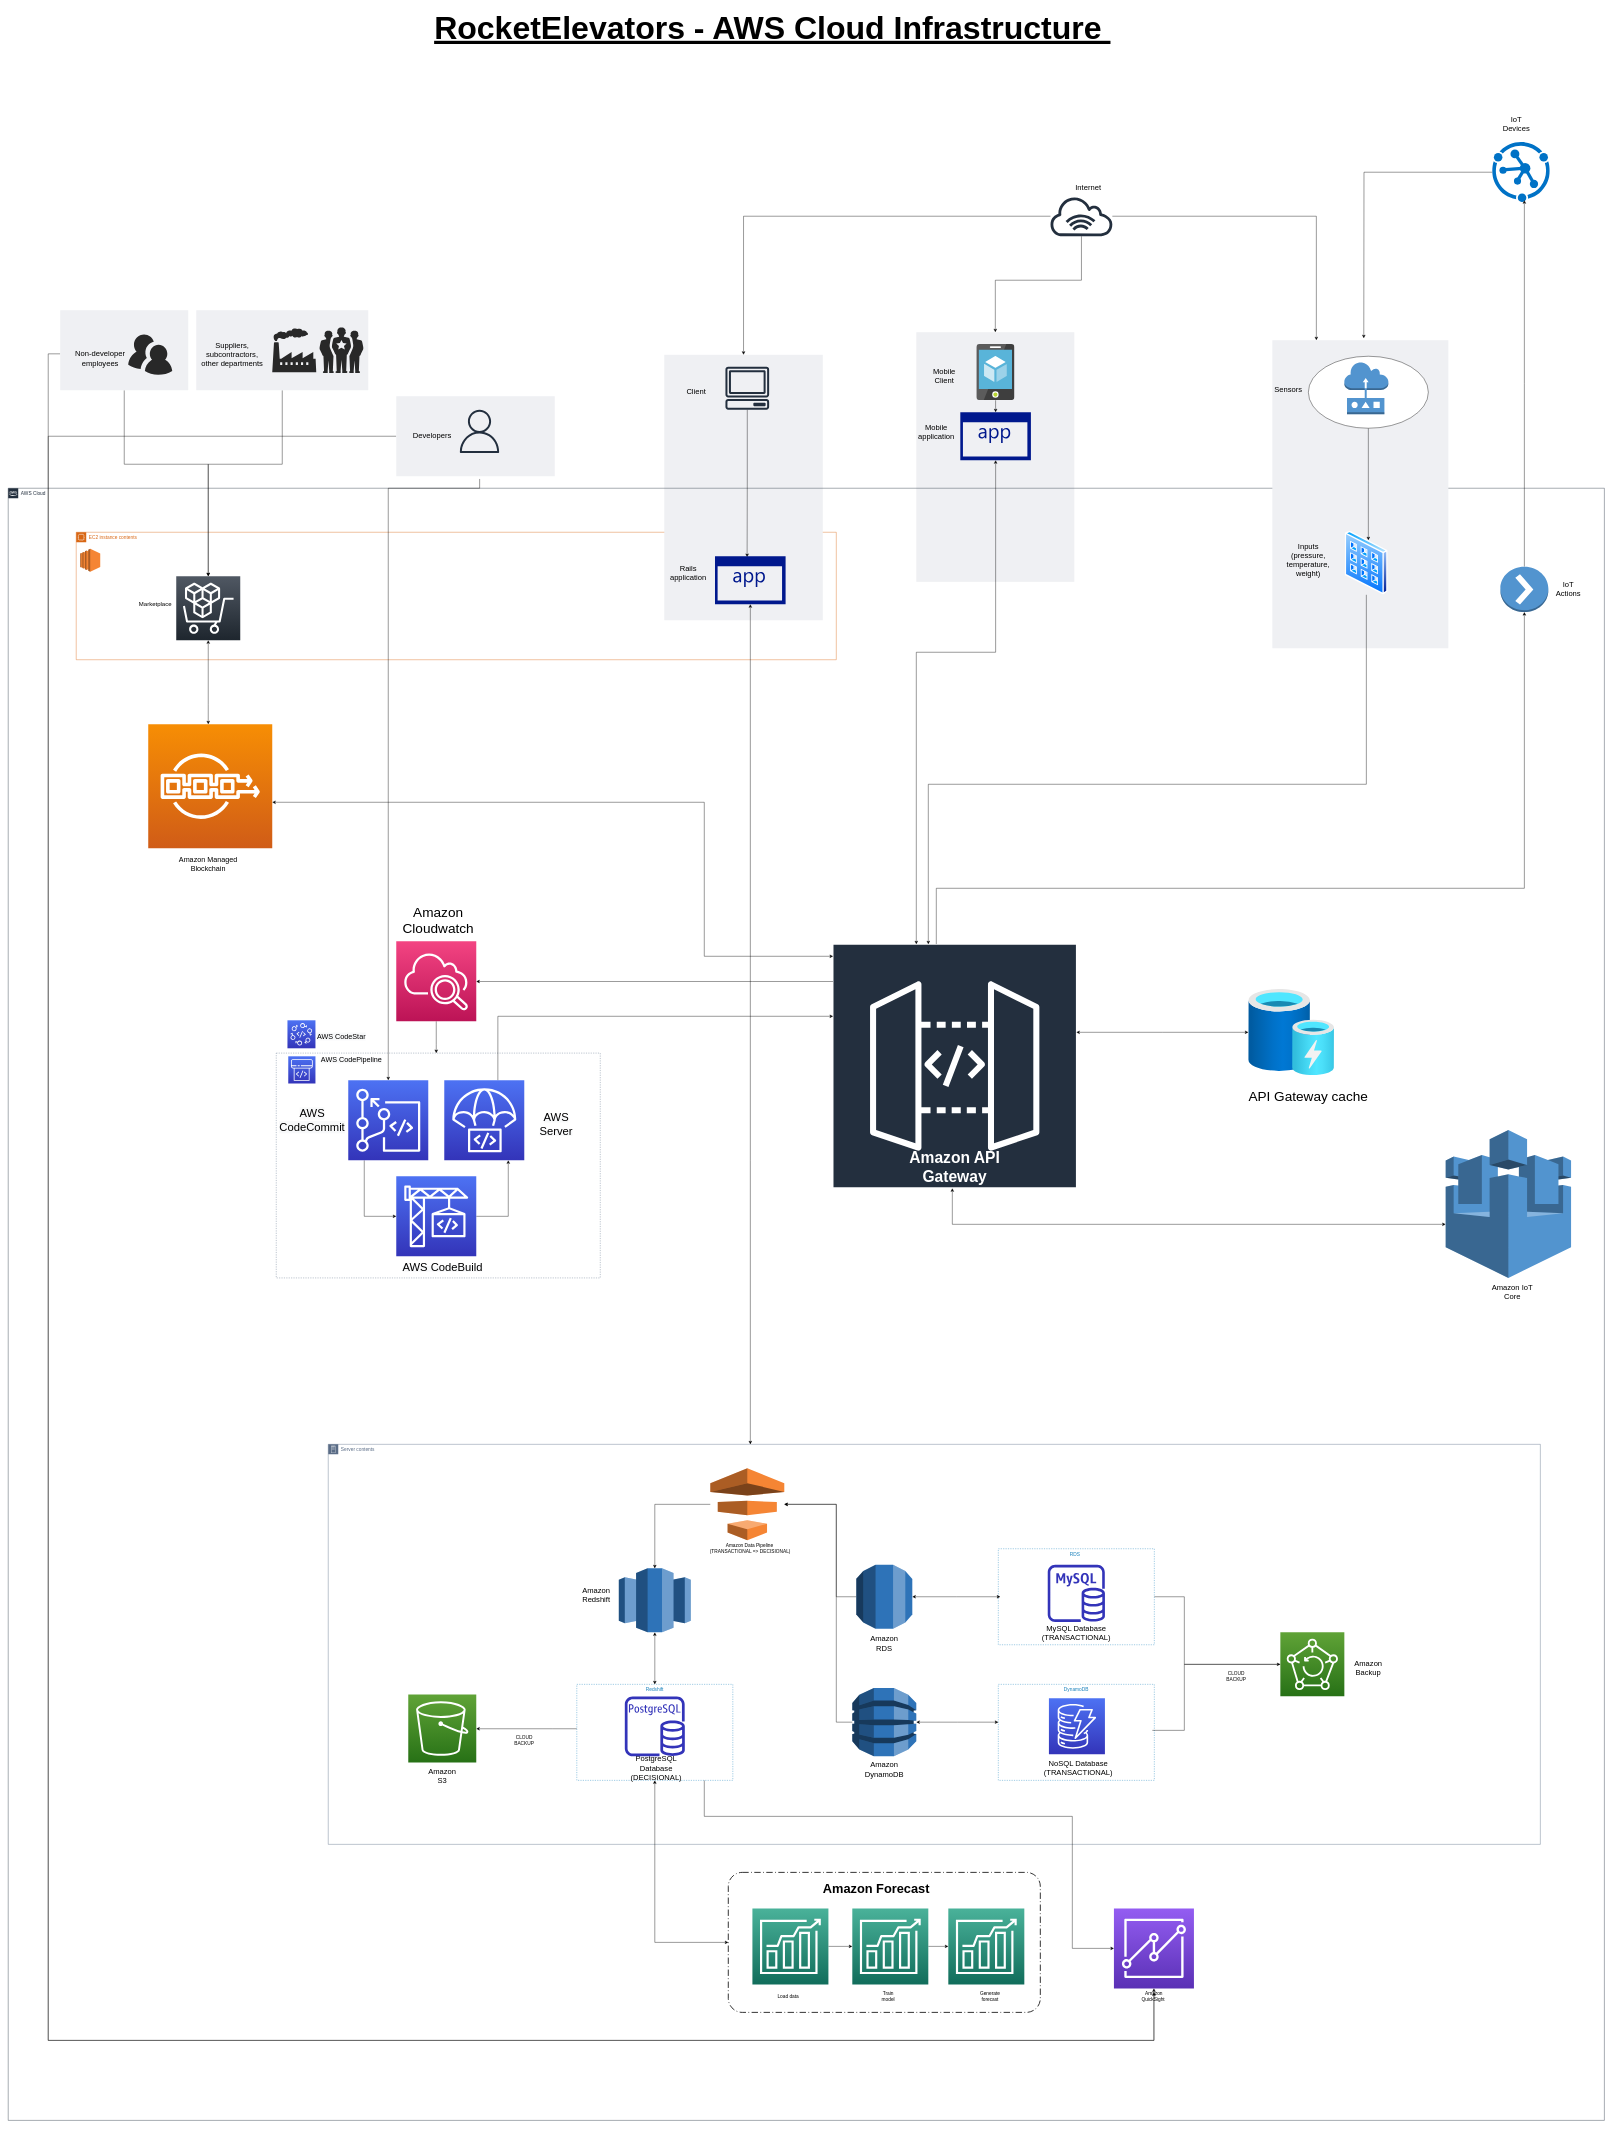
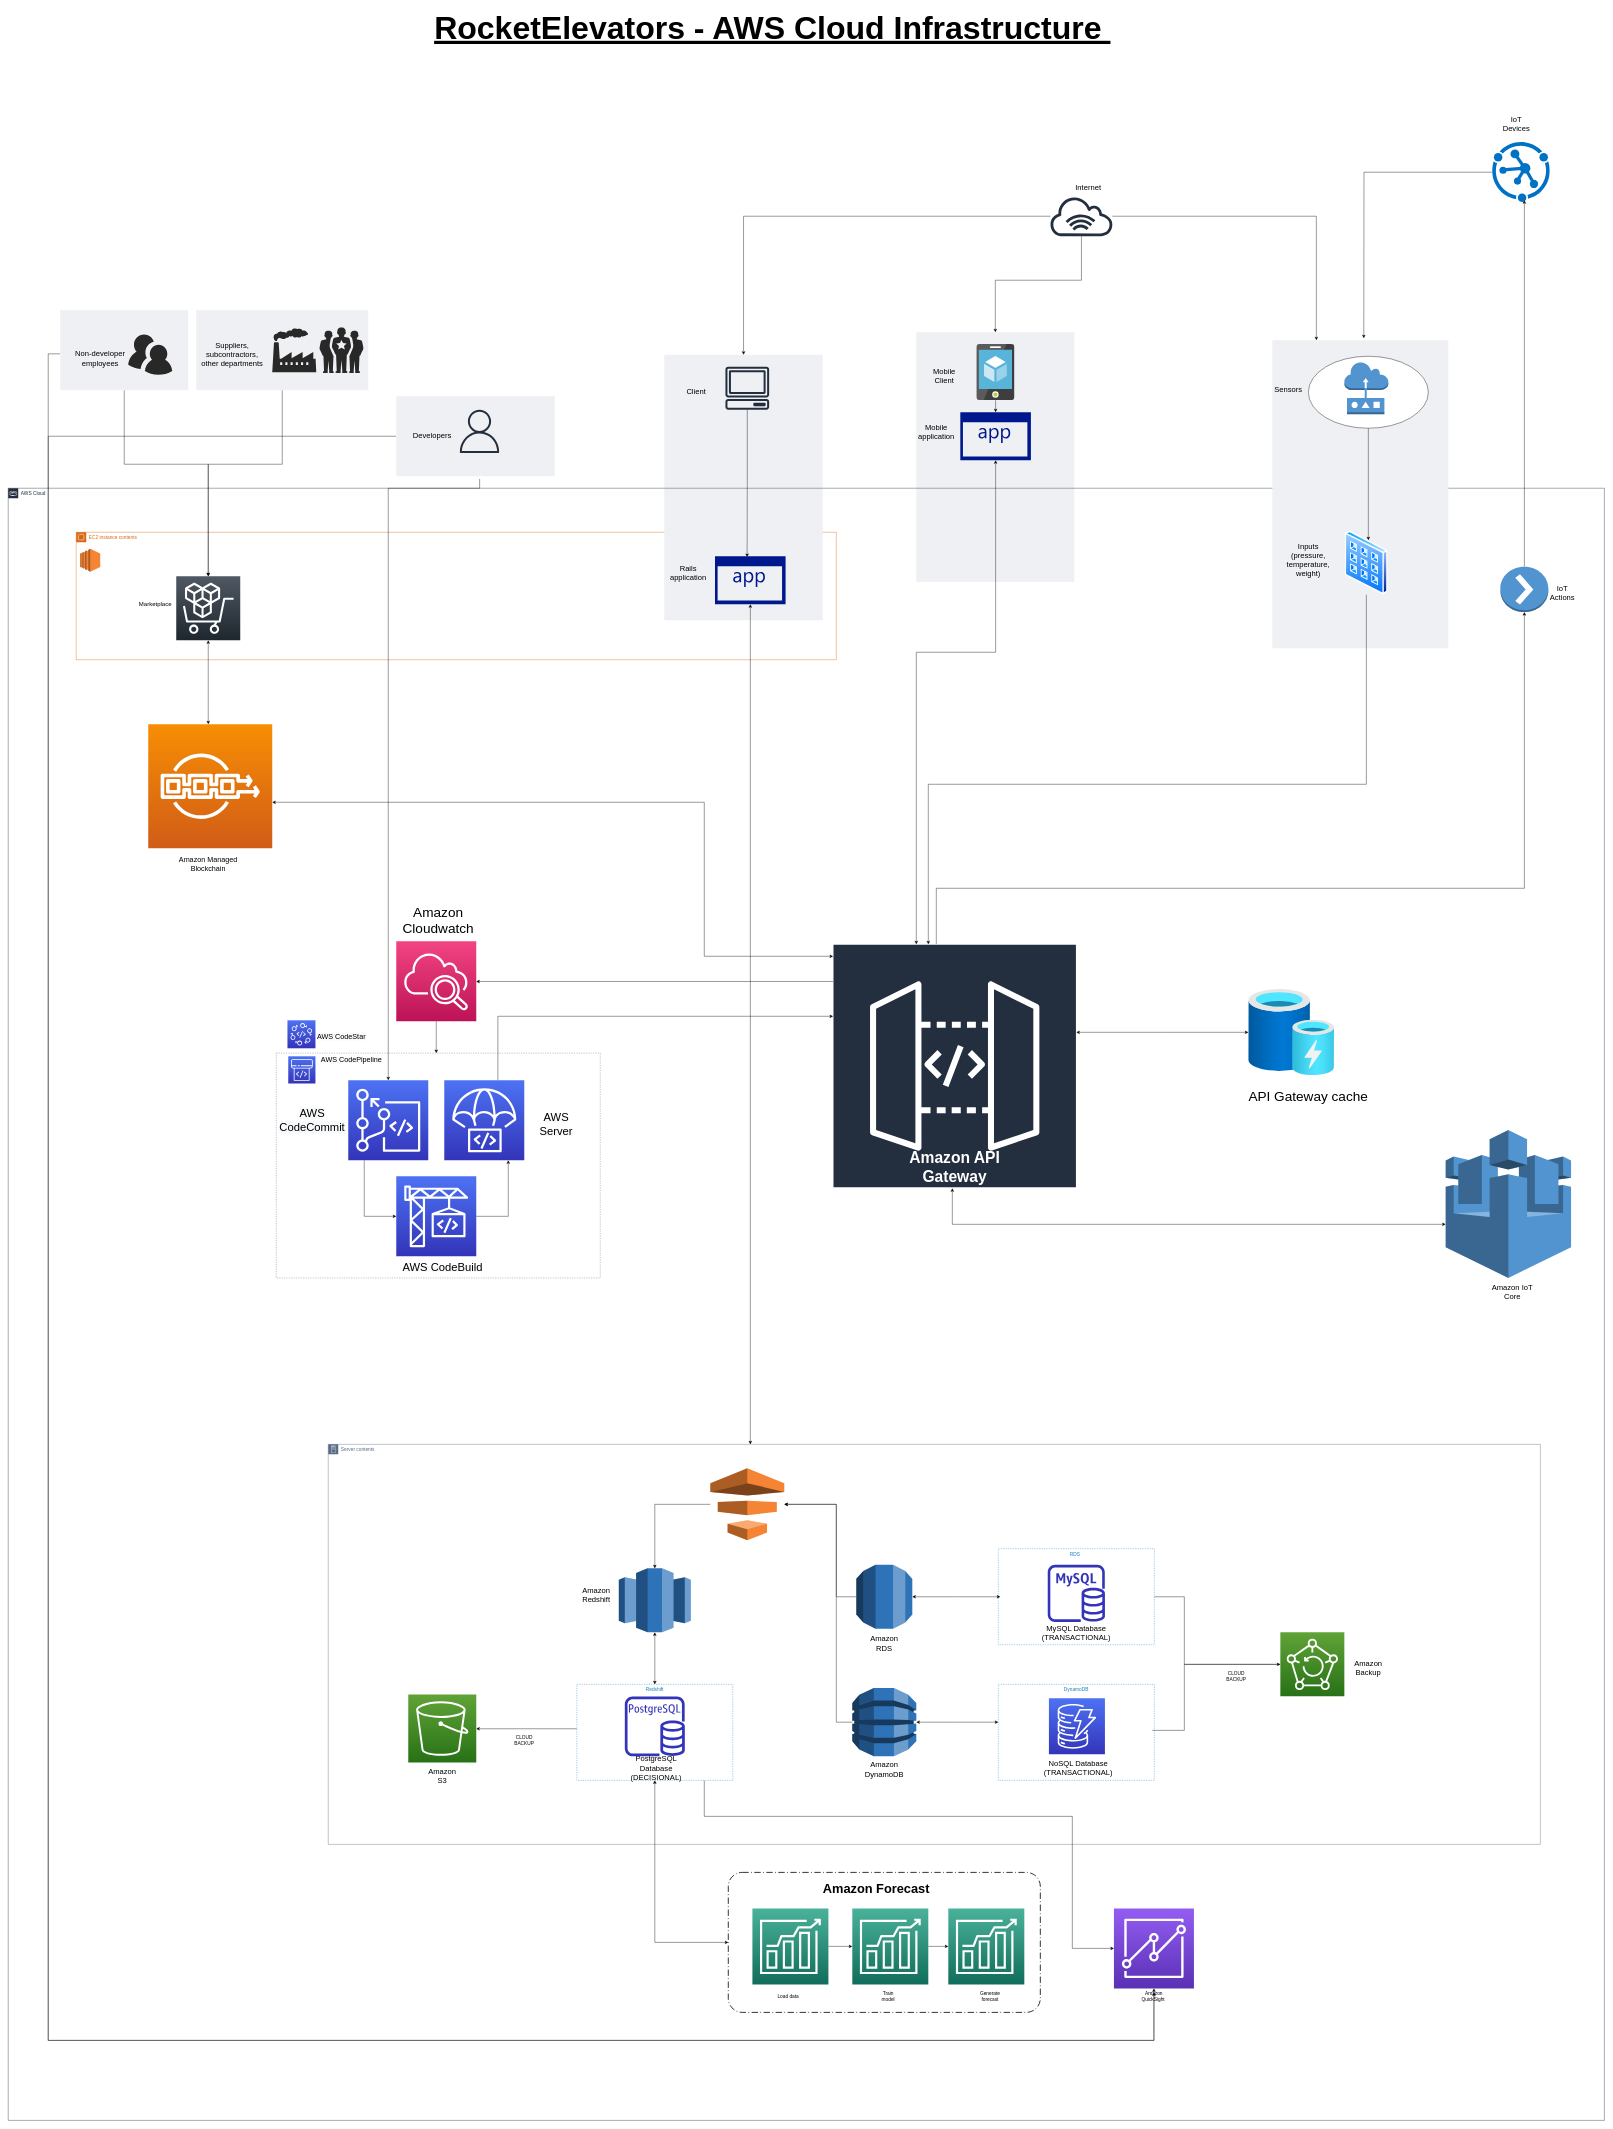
(1568, 589) -> (1562, 593)
(750, 1548) -> none
